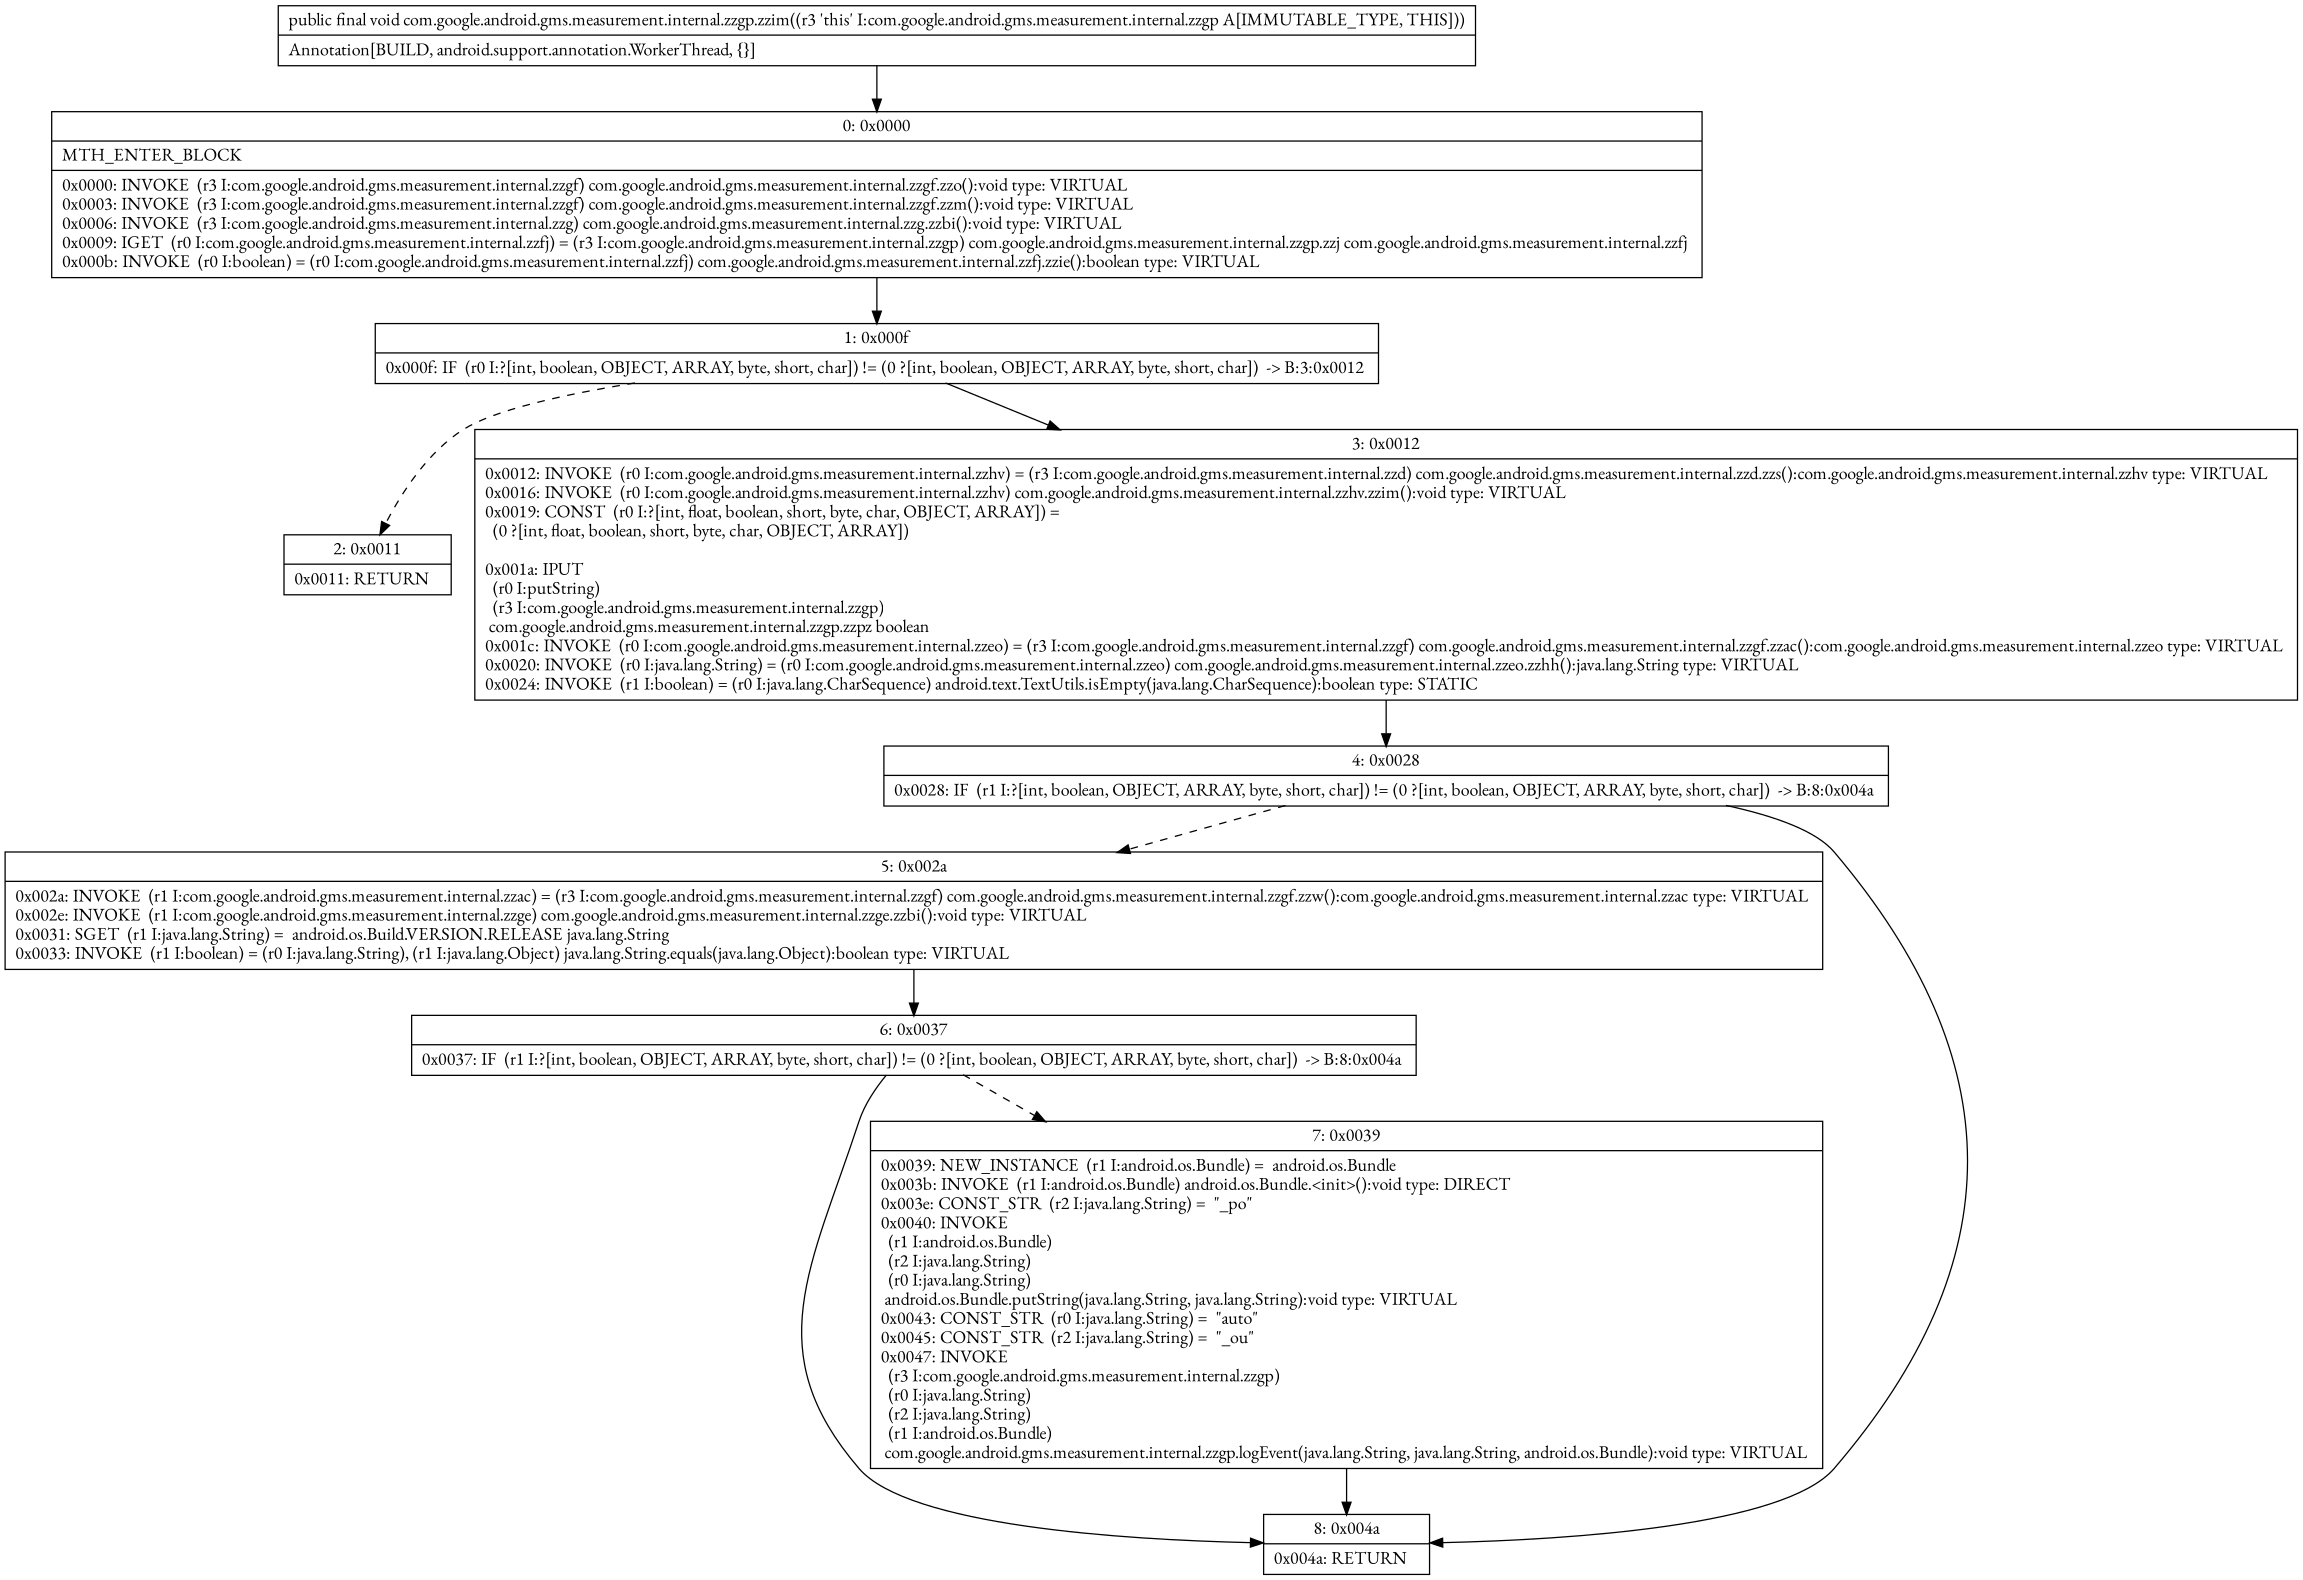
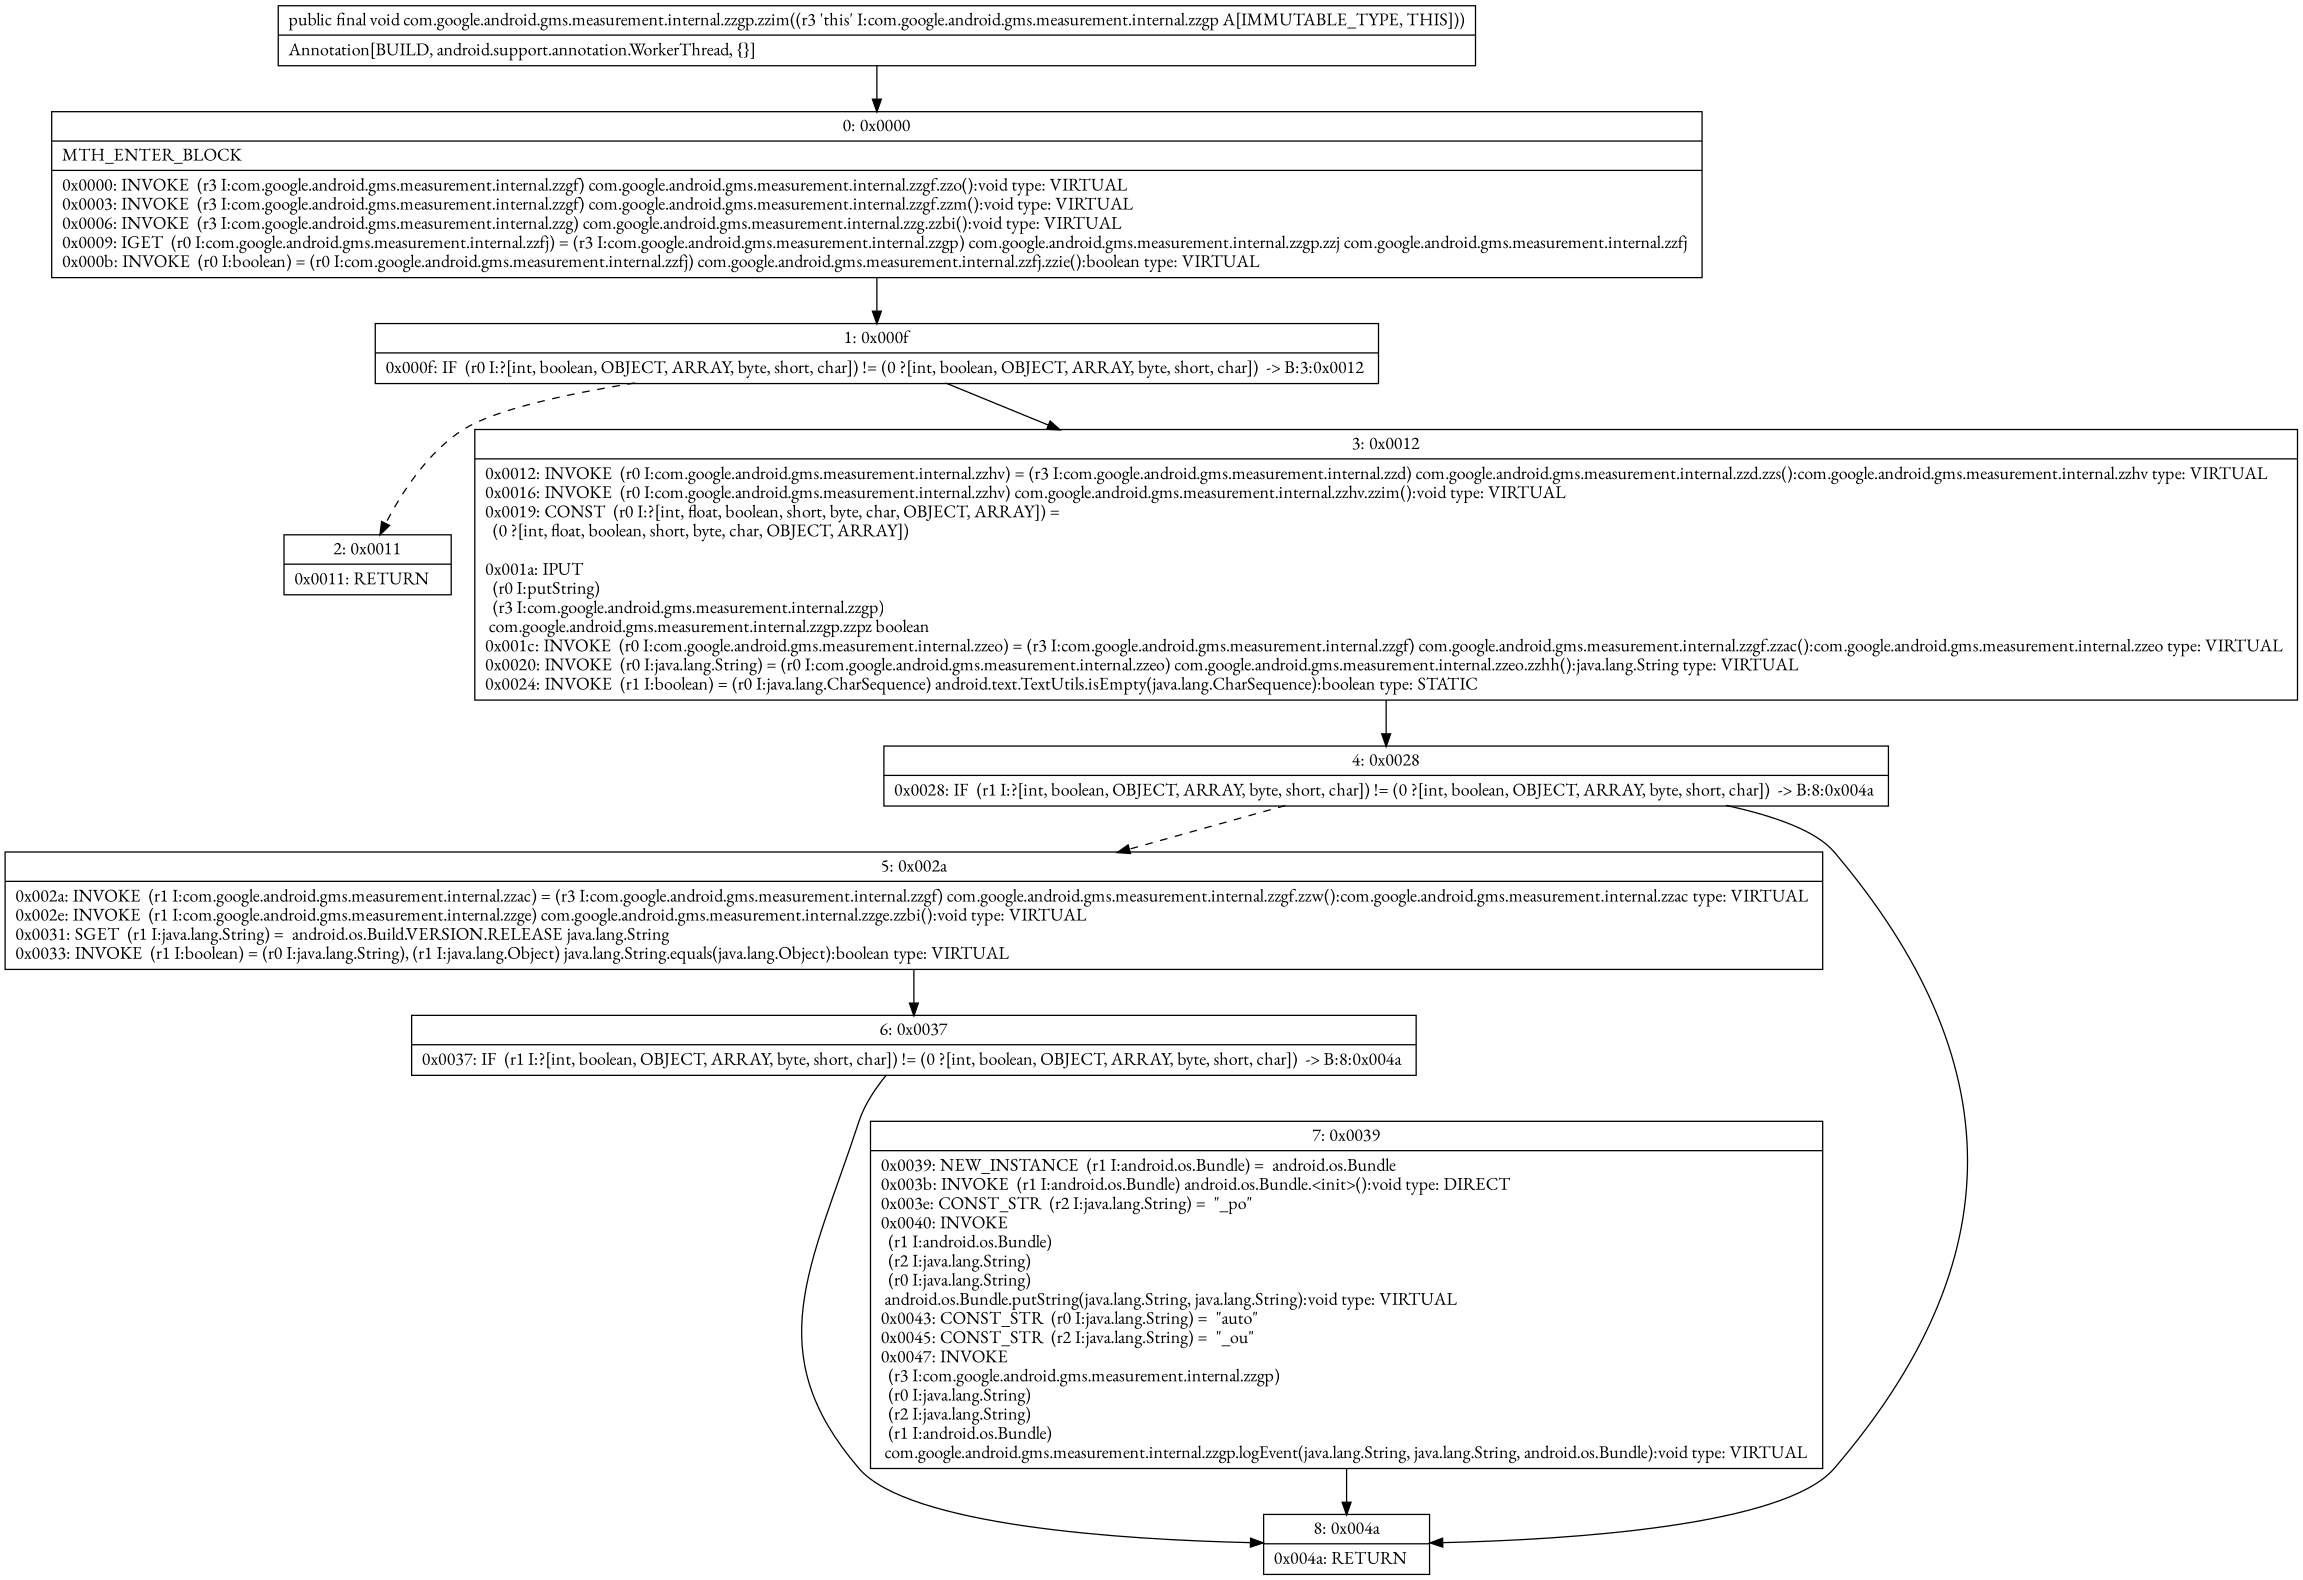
(999, 1095) -> none
